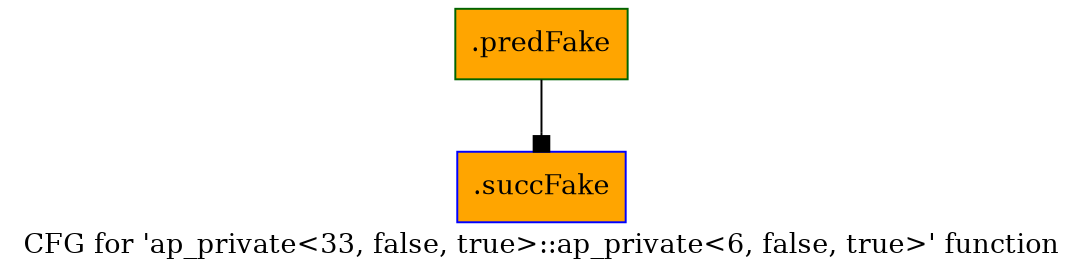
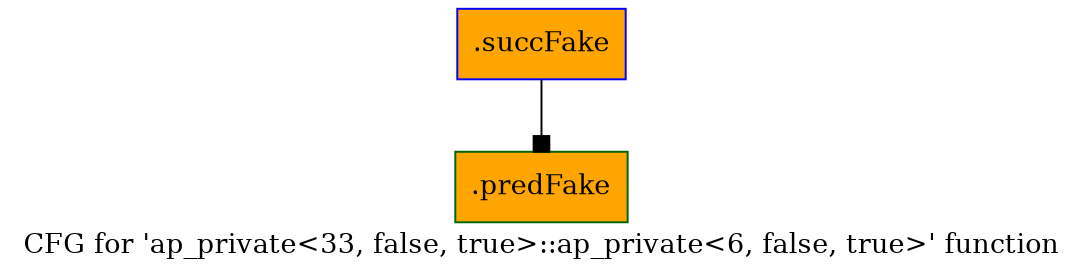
(541, 106) -> (541, 106)
